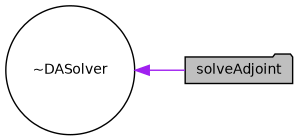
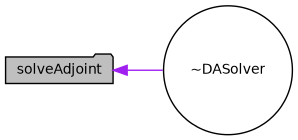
(167, 70) -> (145, 70)
